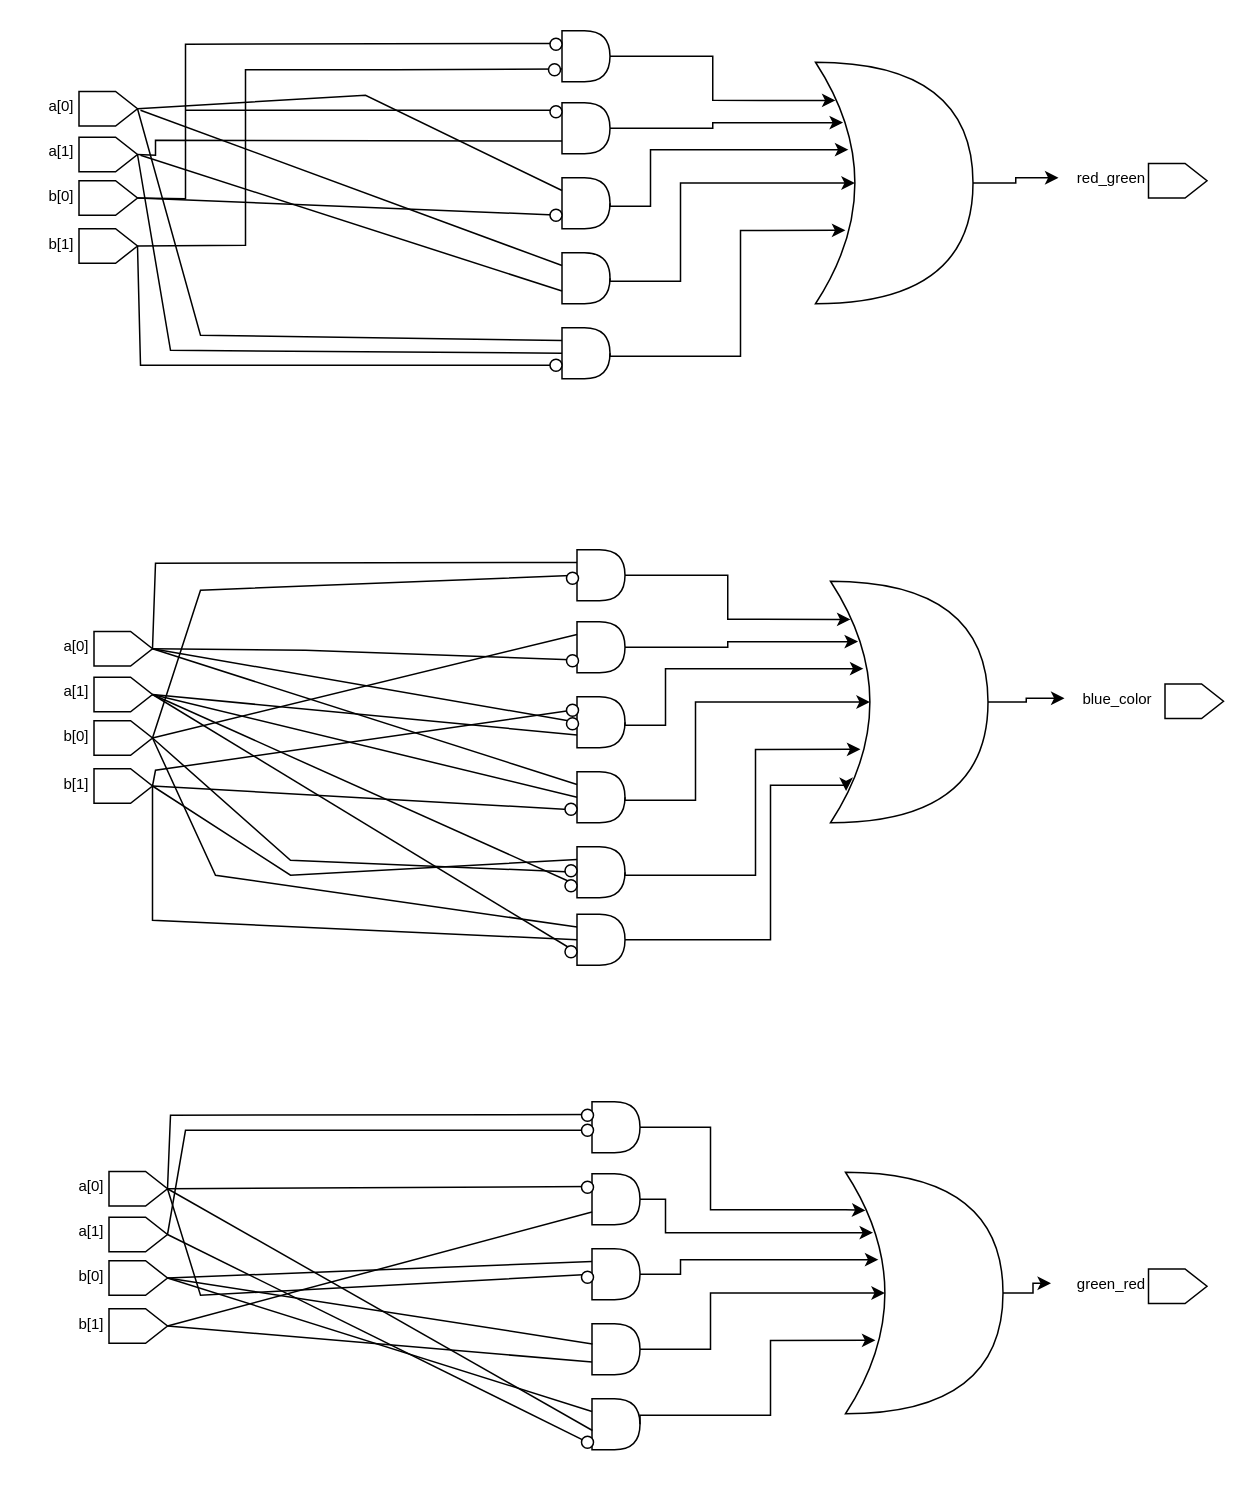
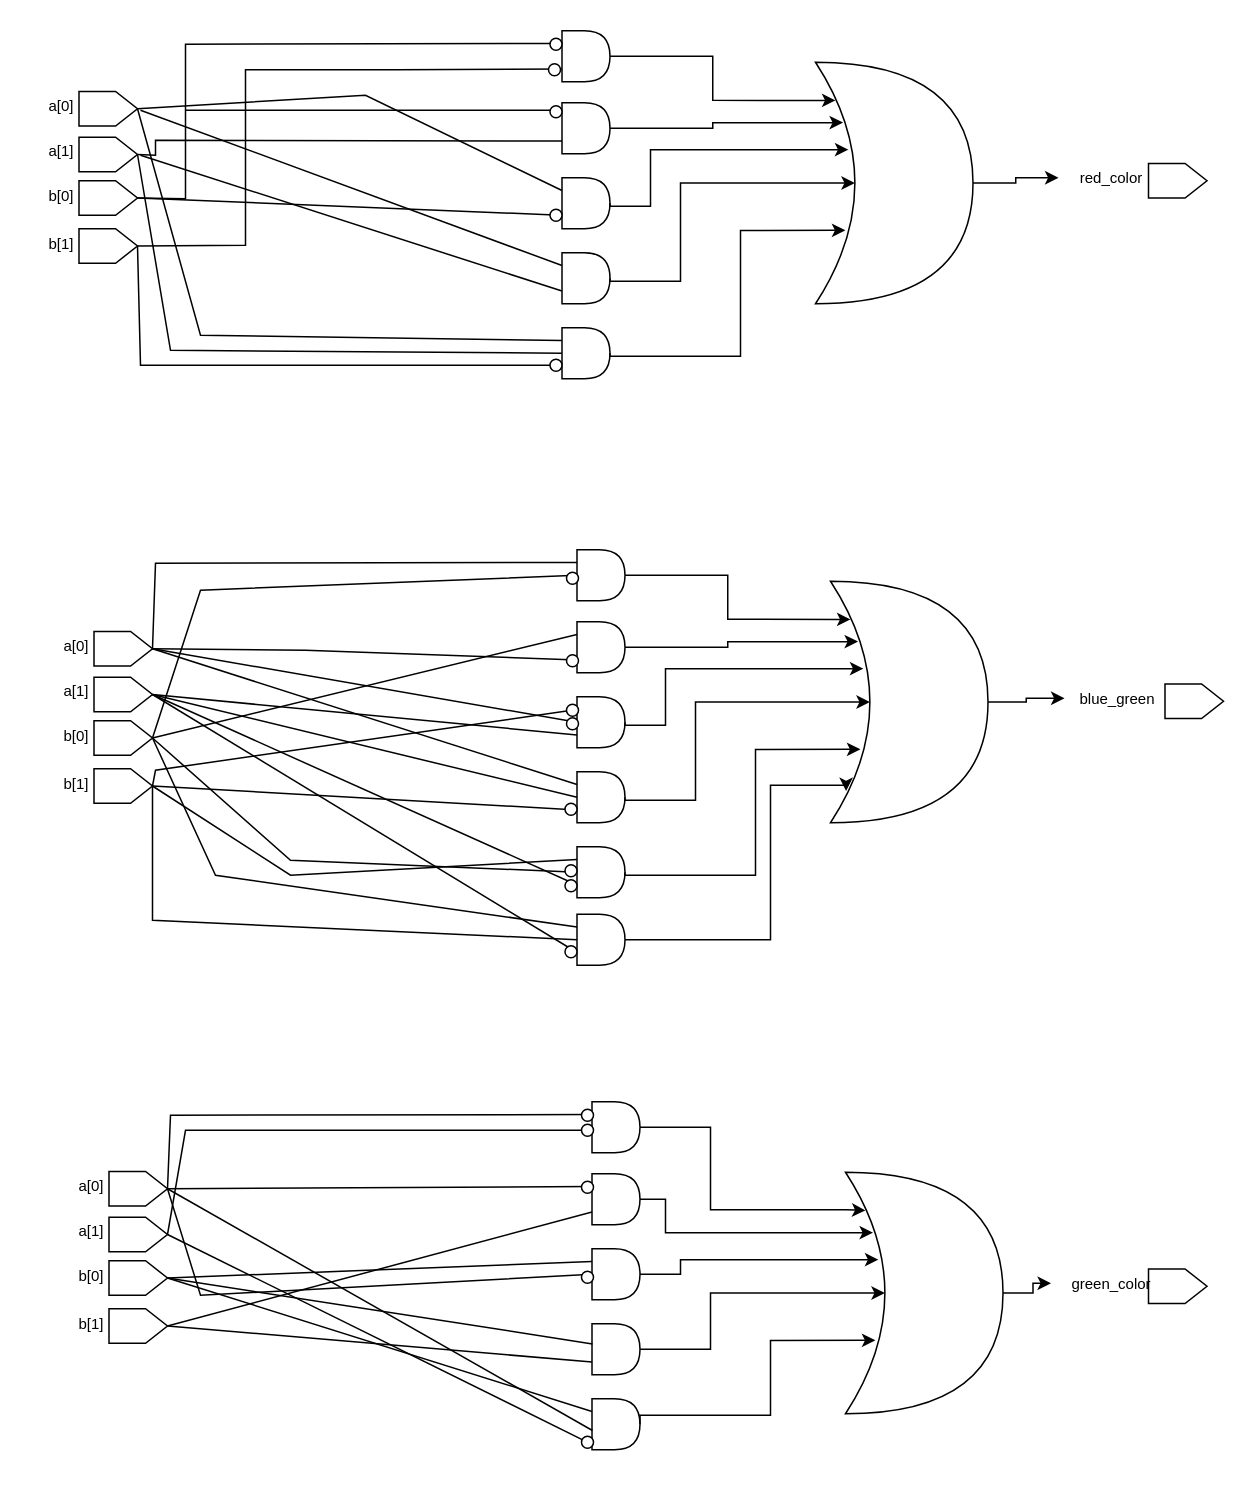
(1112, 178) -> (1112, 178)
(1118, 698) -> (1118, 698)
(1112, 1283) -> (1112, 1283)
